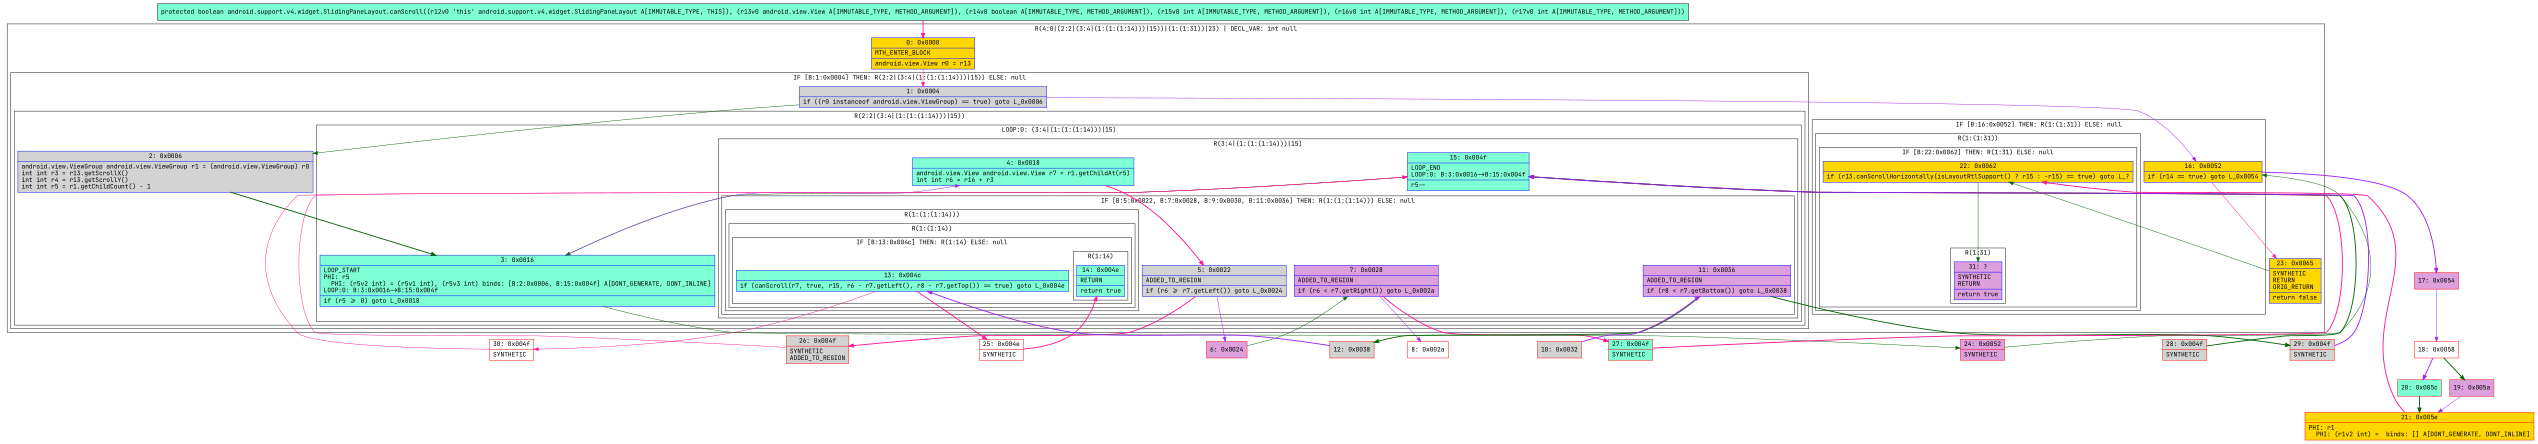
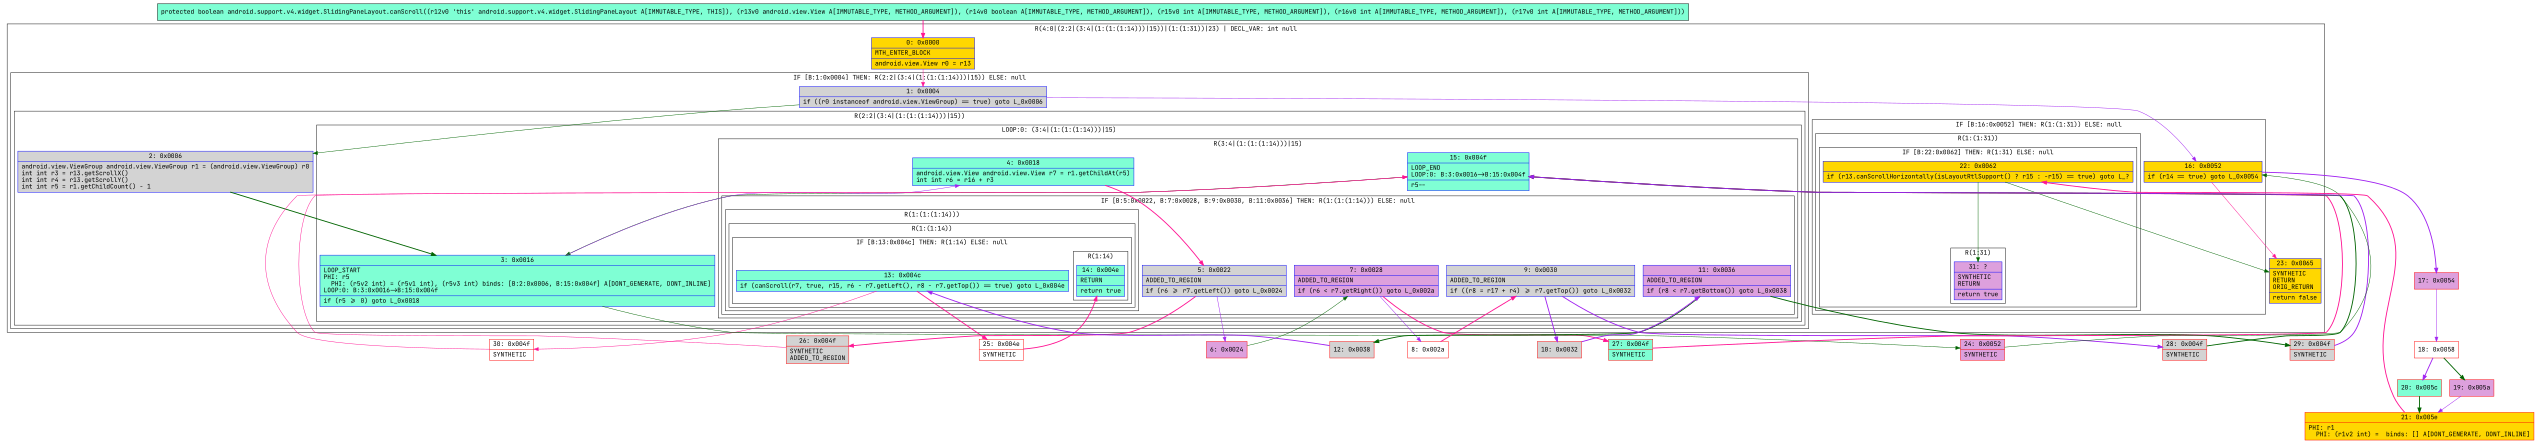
(2148, 229) -> (2128, 224)
none -> (1541, 281)
